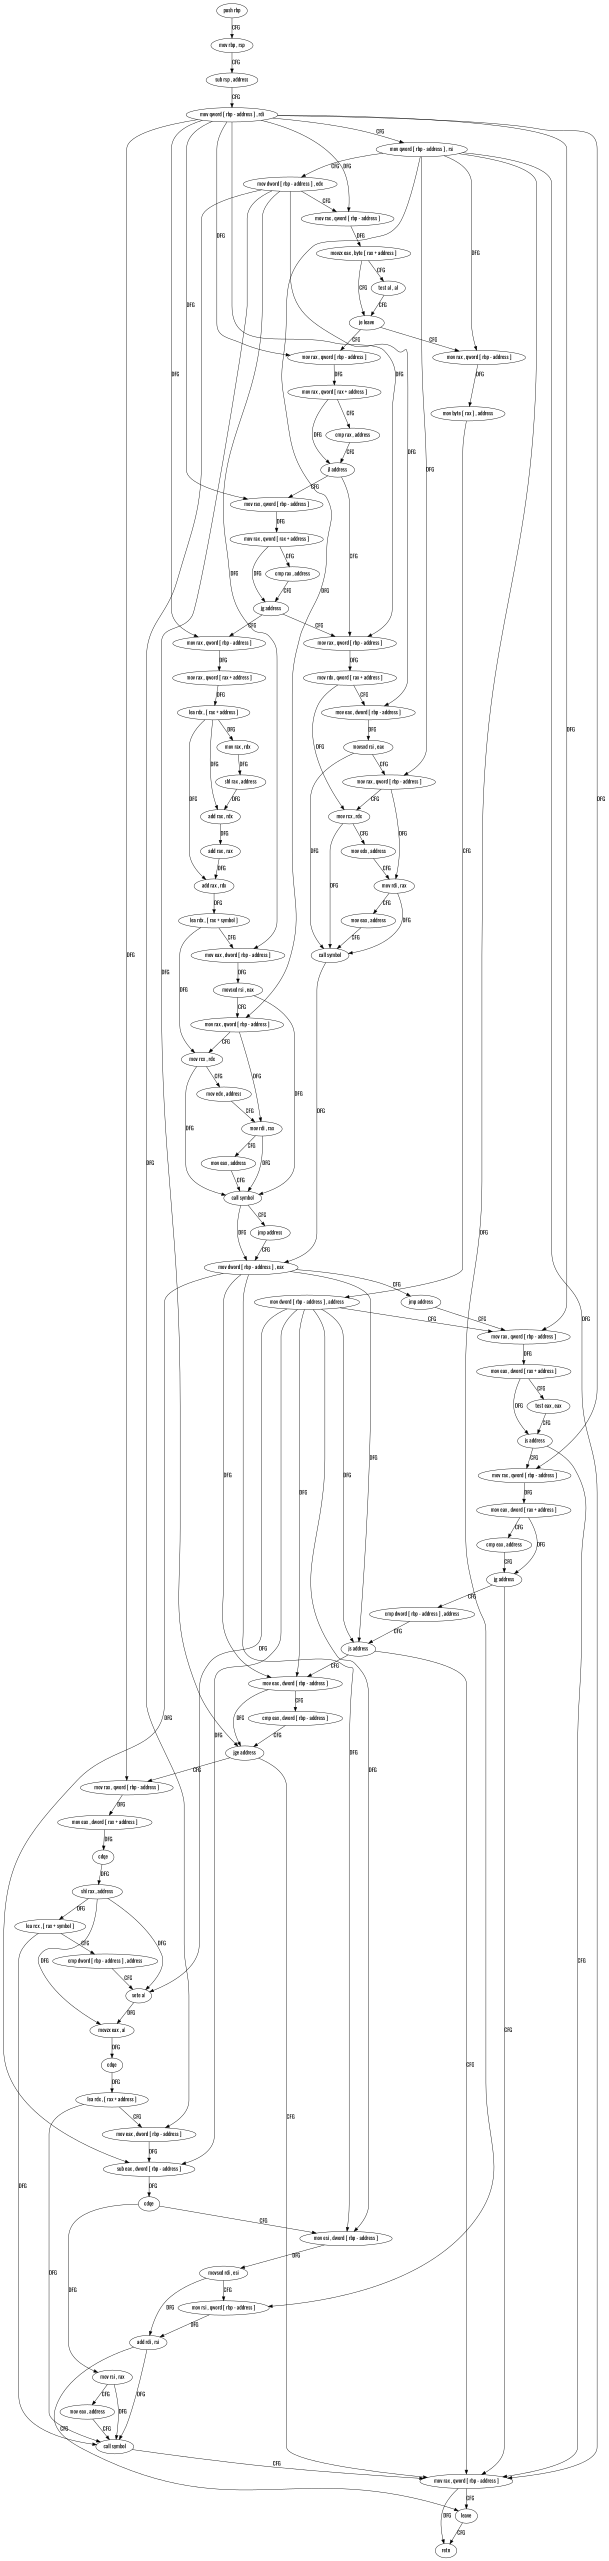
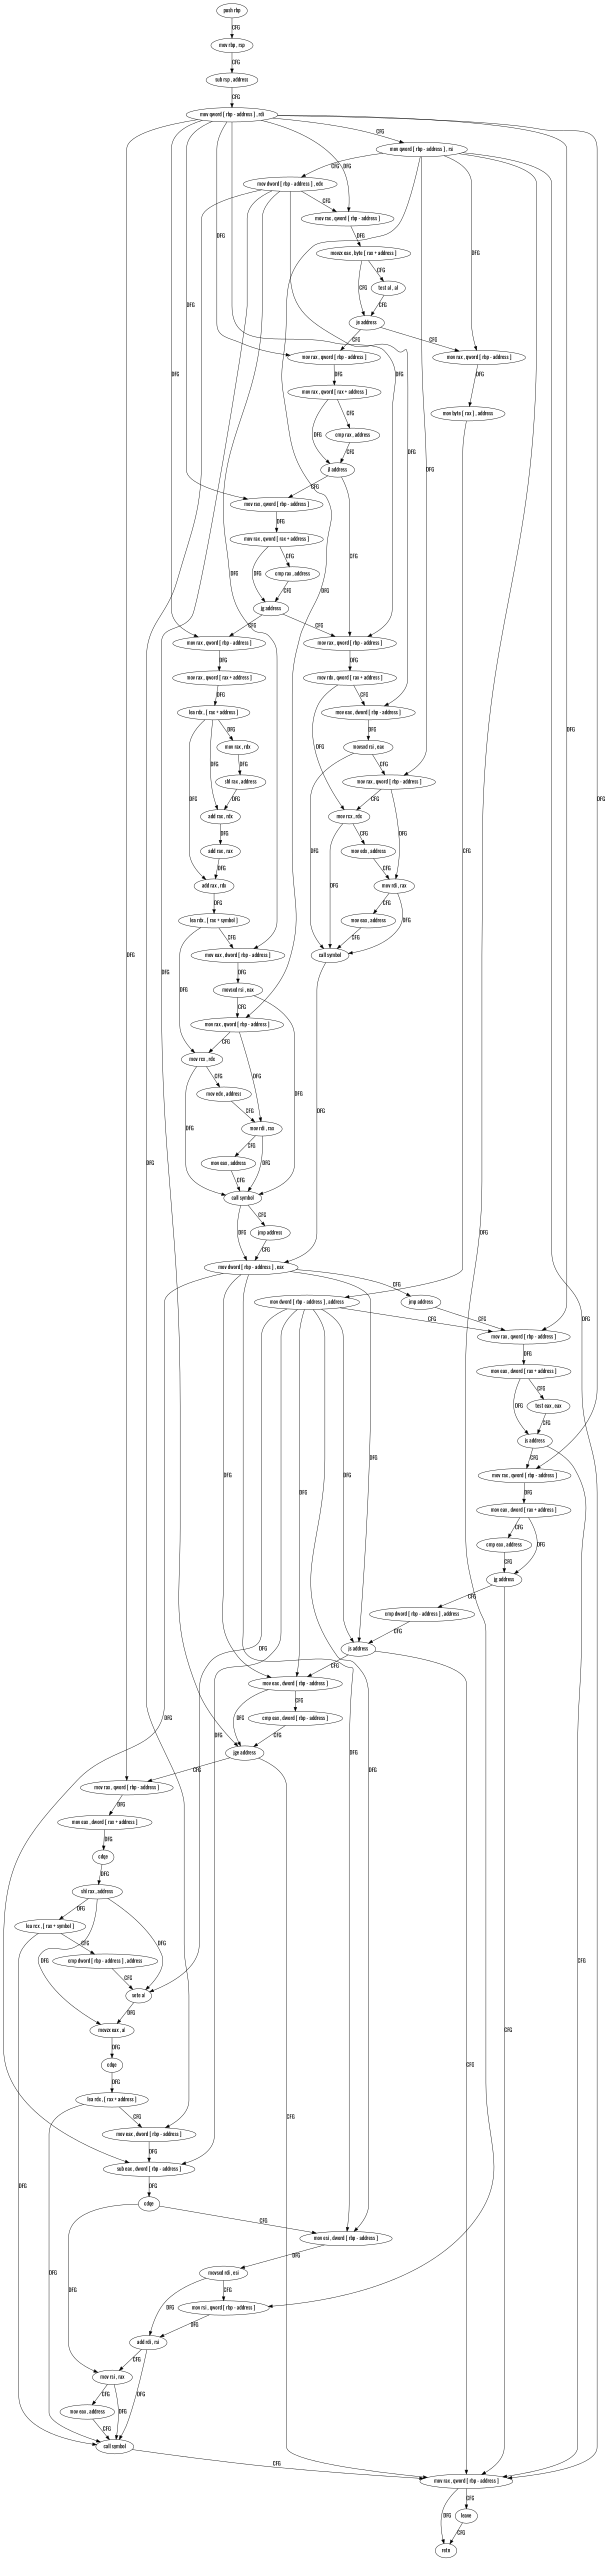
(367, 323) -> (367, 323)
(188, 2486) -> (132, 2359)
